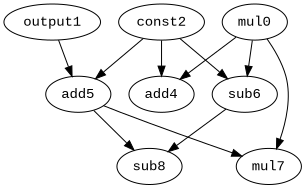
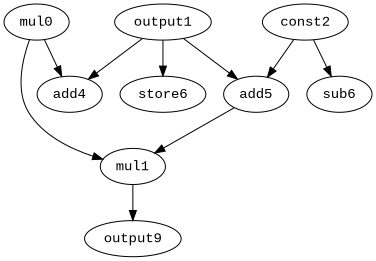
(162, 53) -> (119, 56)
(250, 53) -> none
none -> (163, 94)
(150, 166) -> none
(269, 166) -> (133, 166)
none -> (133, 239)
